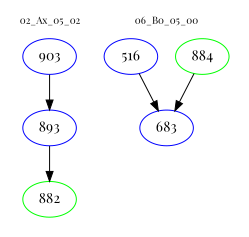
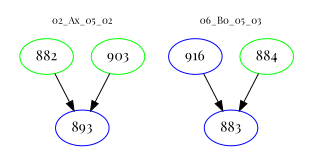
(167, 21) -> (231, 21)
(50, 57) -> (118, 57)
(131, 57) -> (195, 57)
(167, 128) -> (231, 128)
(50, 159) -> (62, 88)
